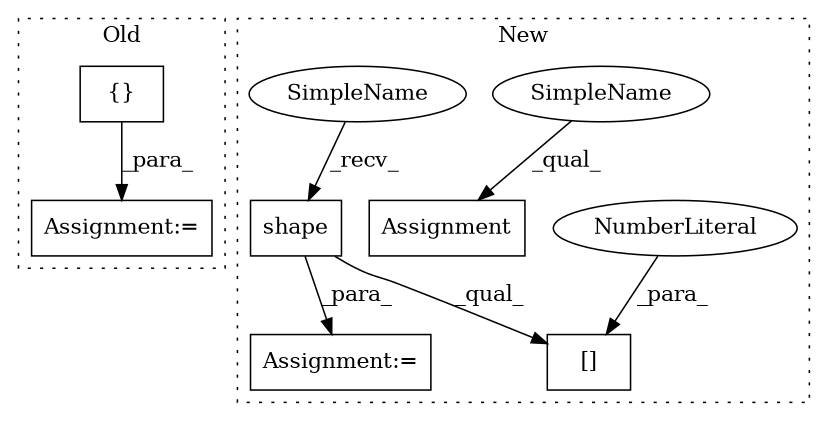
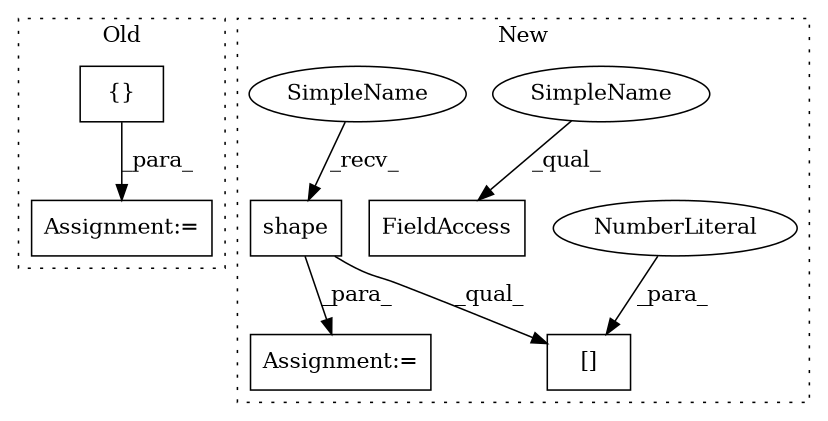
(447, 228) -> (447, 228)
